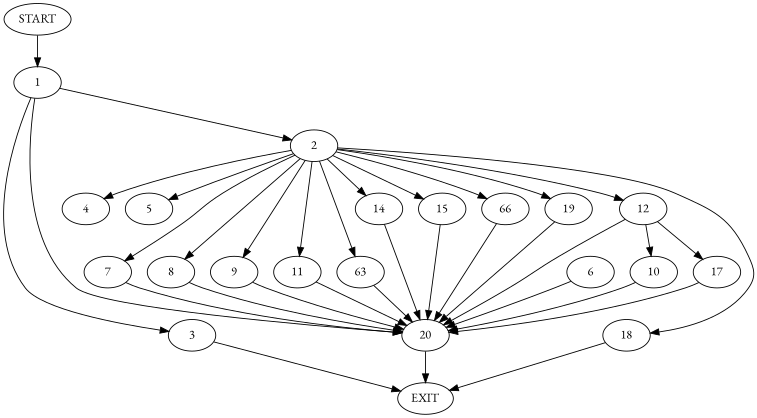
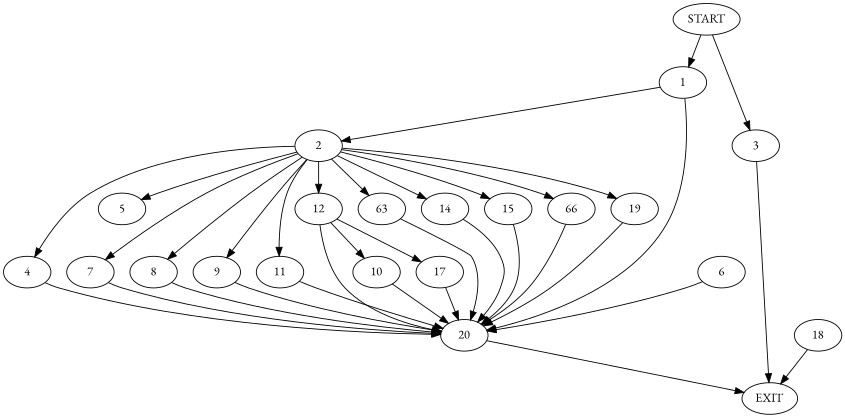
(625, 179) -> none
(12, 264) -> (730, 78)
none -> (237, 321)
